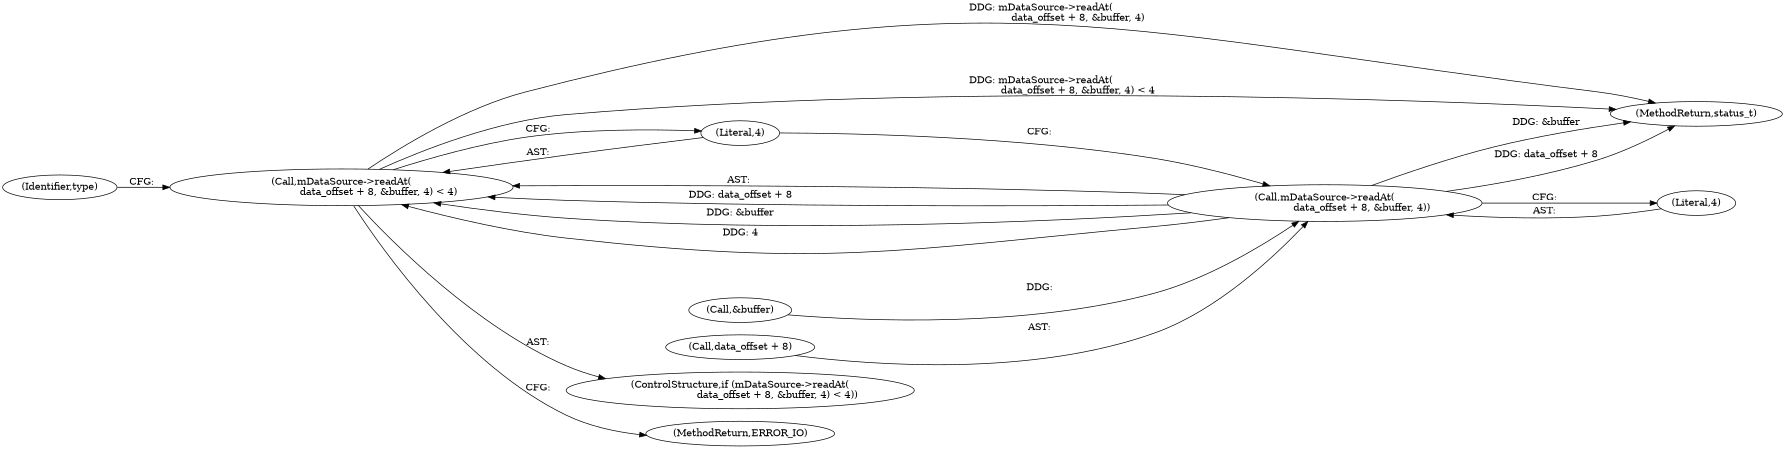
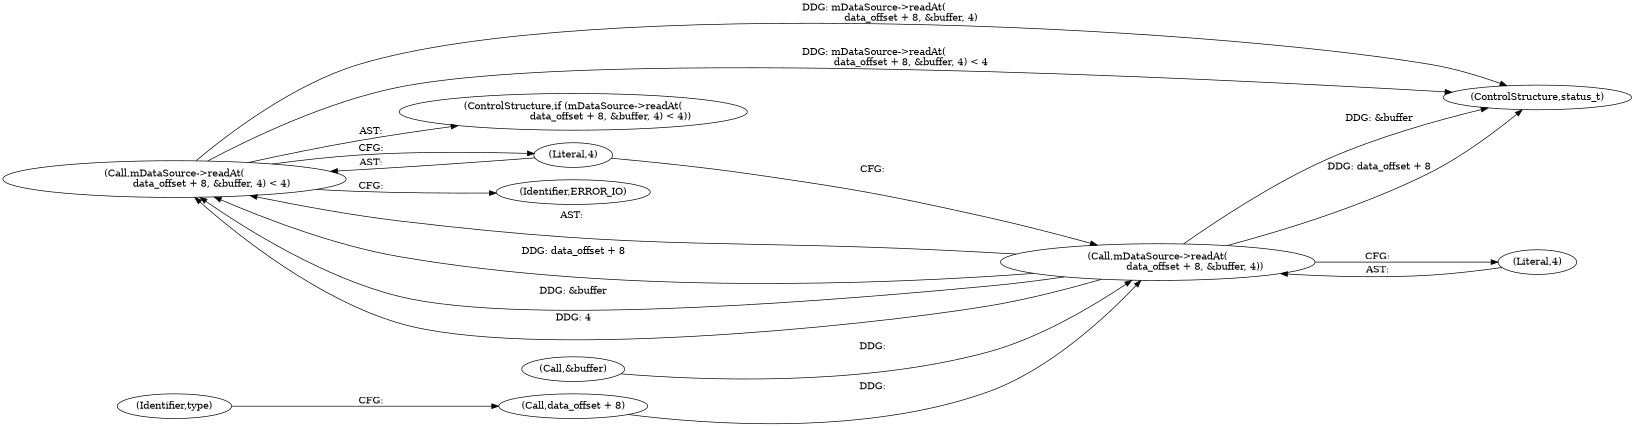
(1696, 114) -> (1537, 97)
(140, 187) -> (362, 406)
(1041, 328) -> (874, 387)
(740, 434) -> (573, 192)
